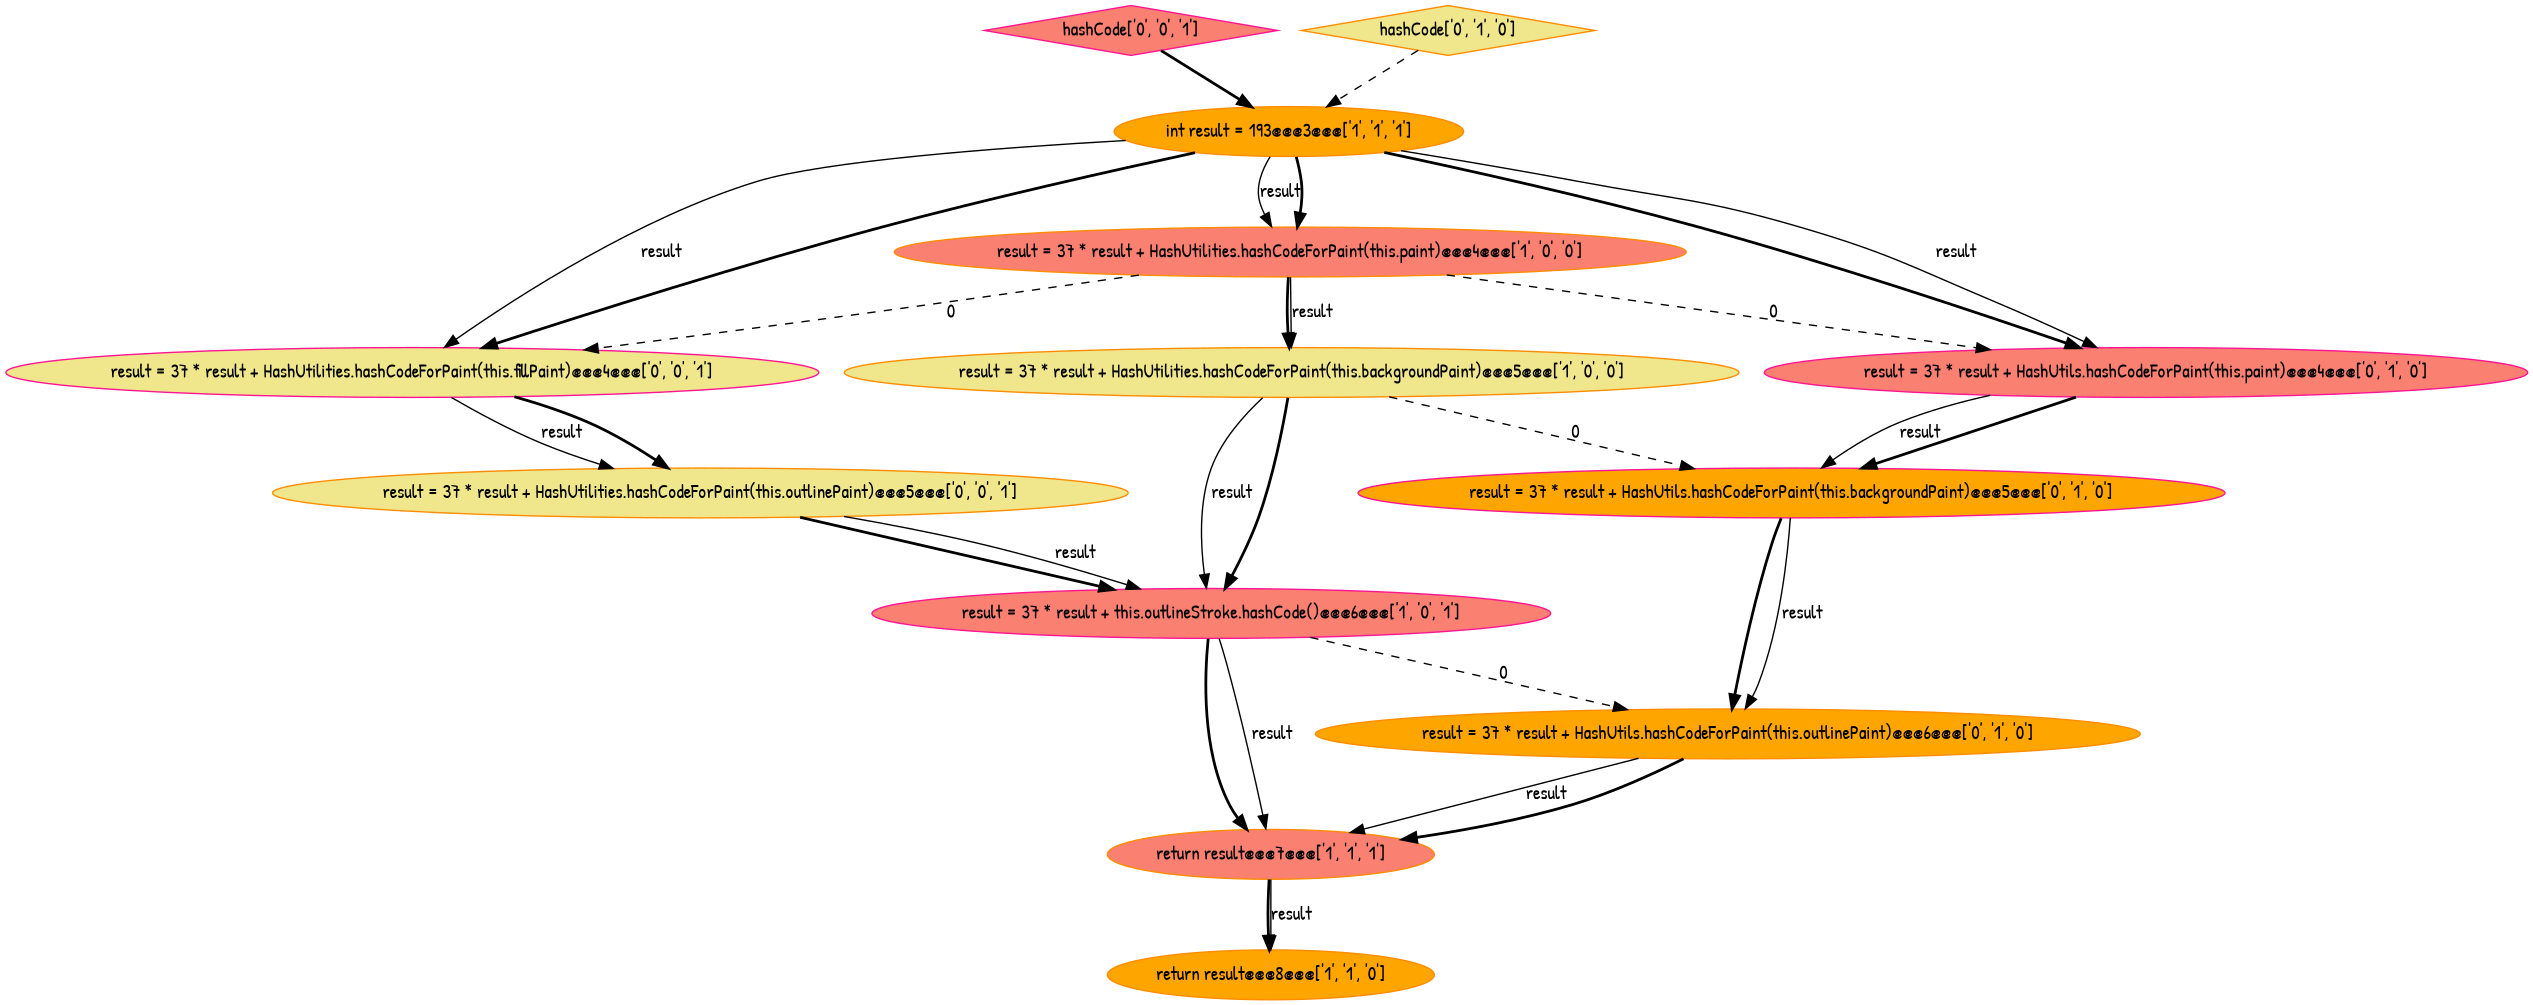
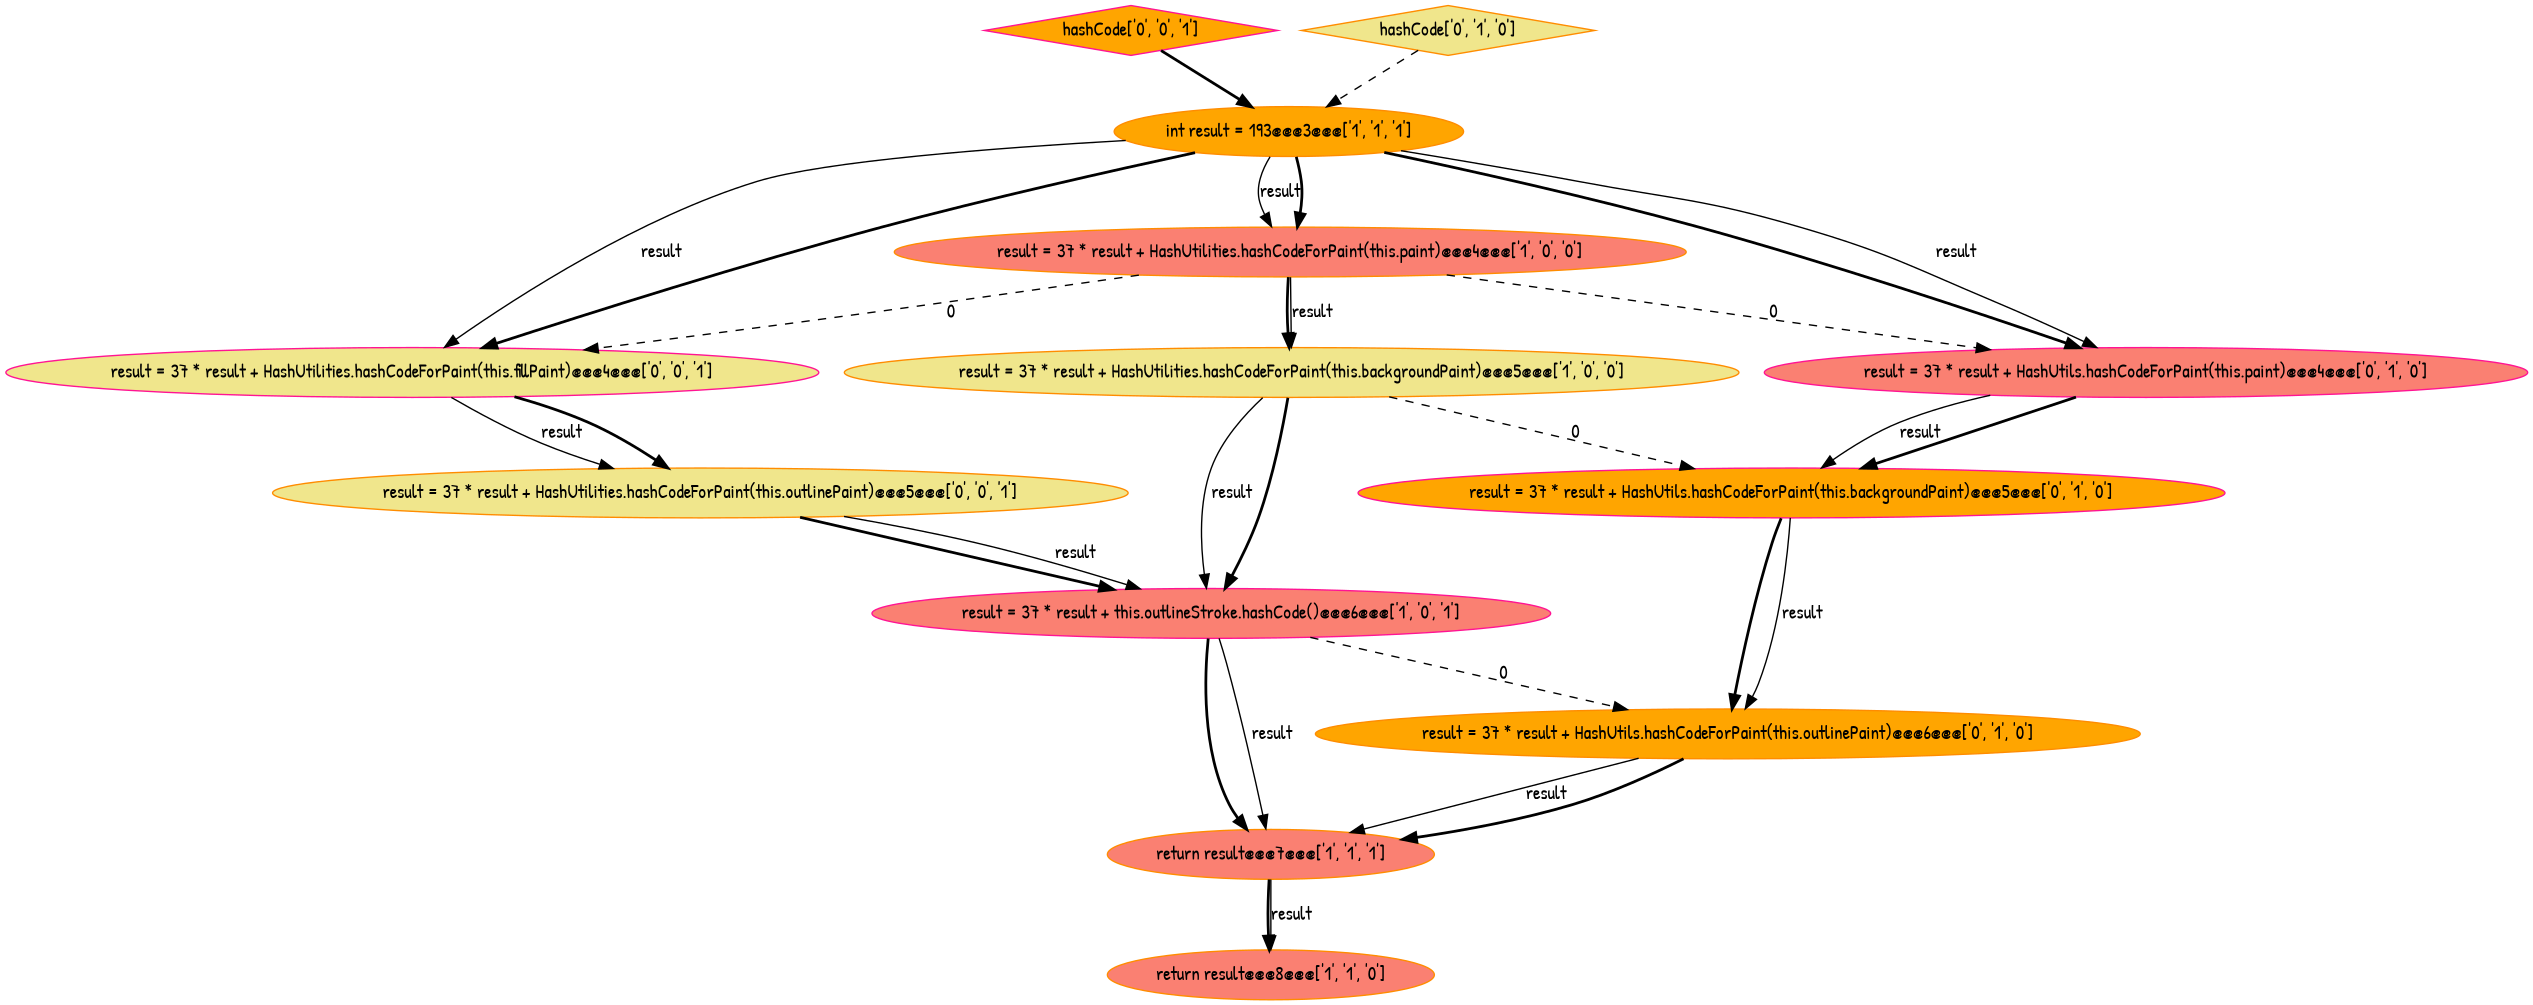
(1131, 30) -> (1131, 30)
(1271, 975) -> (1271, 975)
